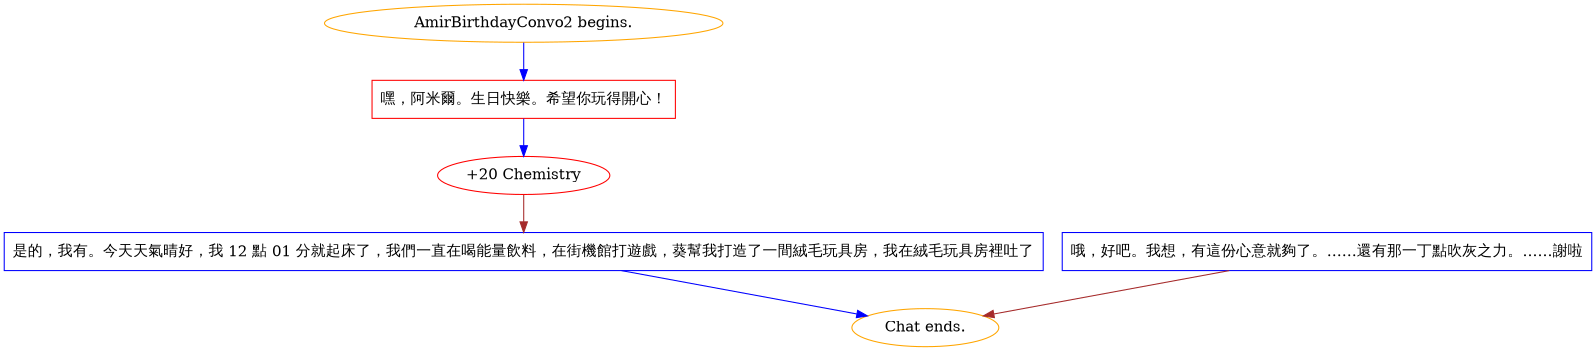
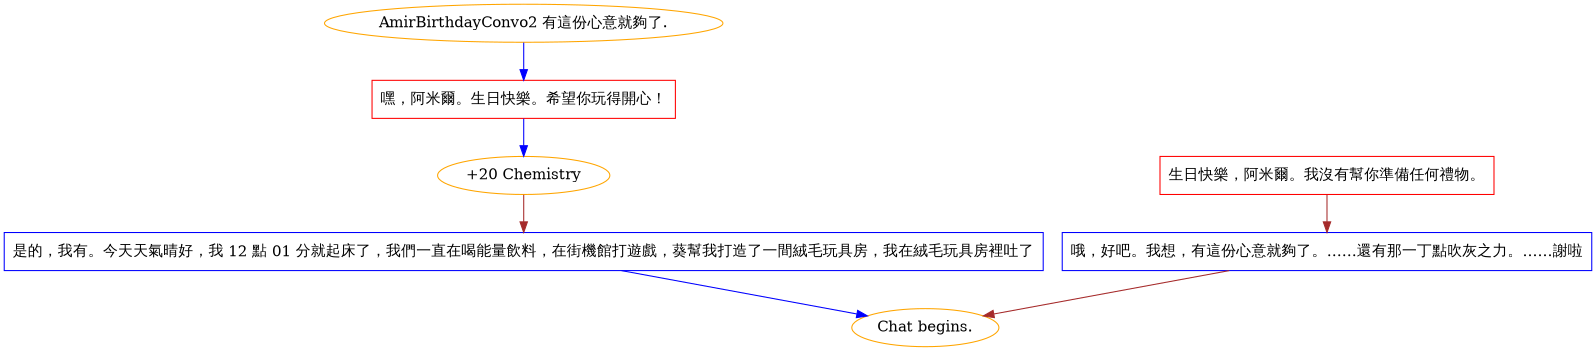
(524, 23) -> (524, 23)
(524, 175) -> (524, 175)
none -> (1327, 175)
(925, 328) -> (925, 328)
